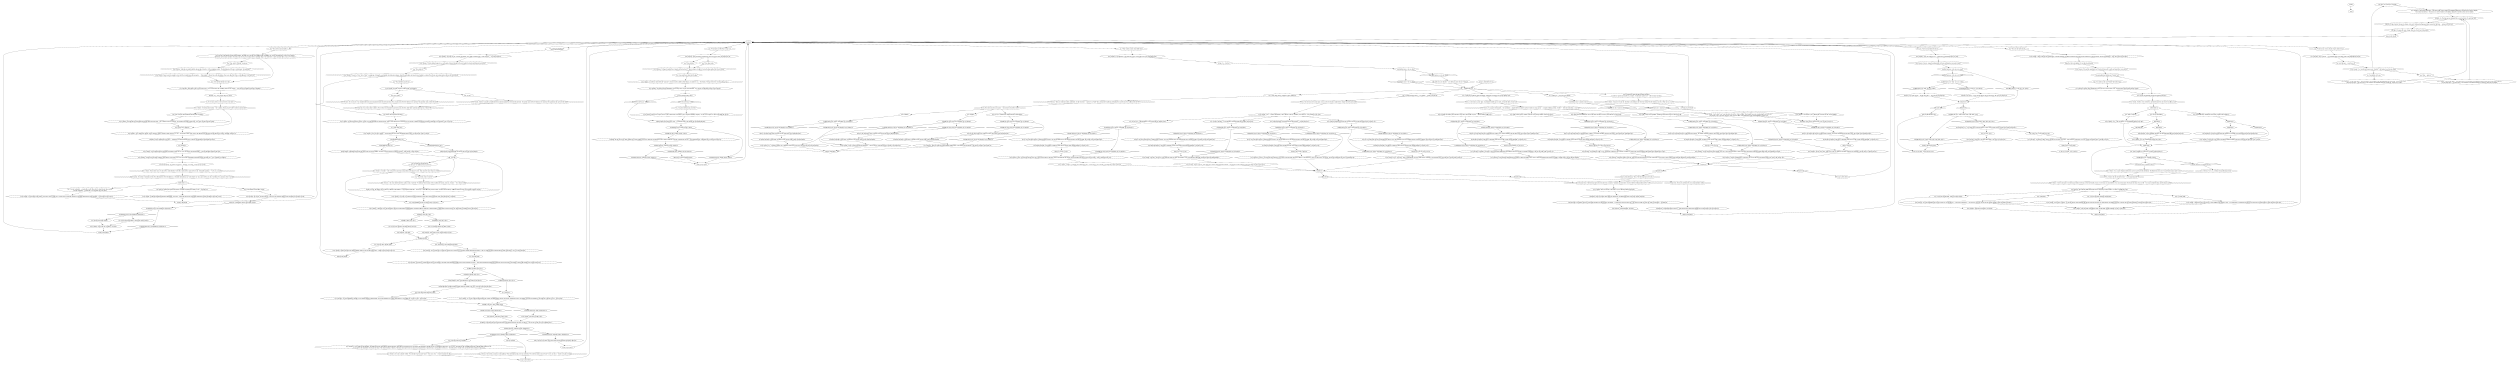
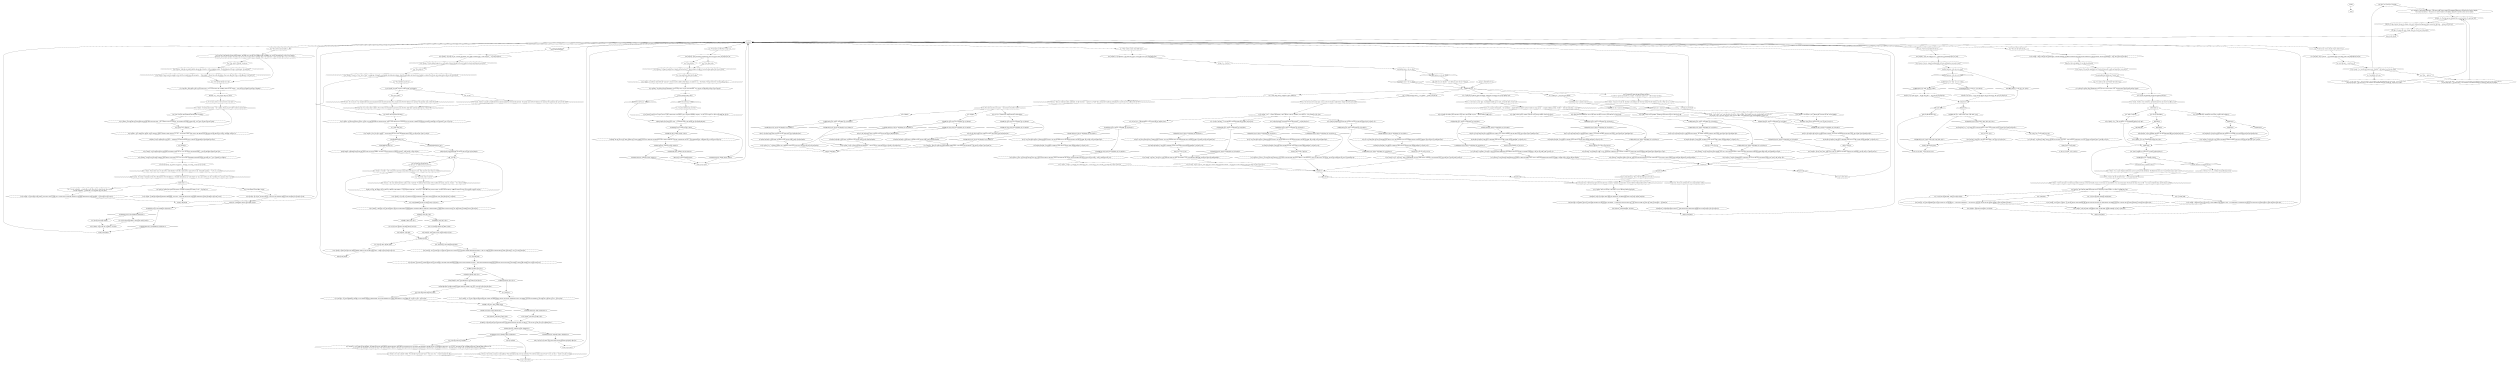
(1061, 152) -> none
